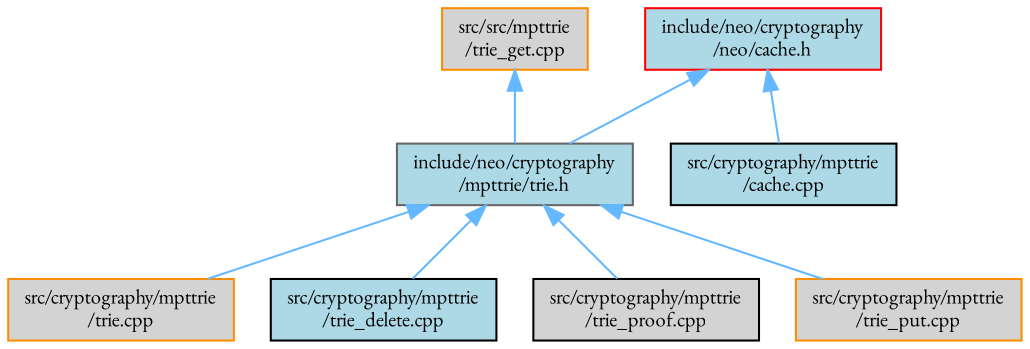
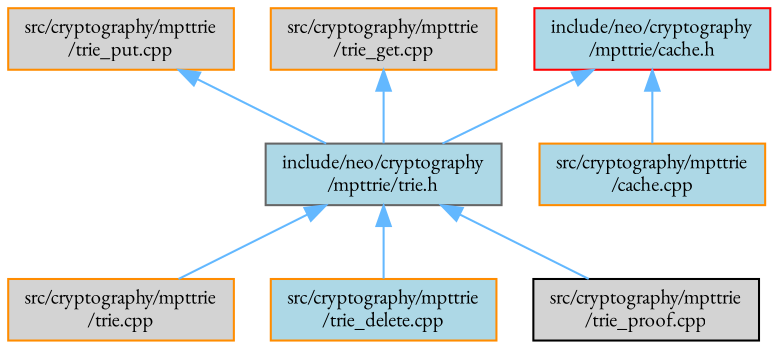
(515, 39) -> (384, 39)
(763, 39) -> (652, 39)
(784, 174) -> (652, 174)
(722, 245) -> (262, 111)
(384, 310) -> (384, 310)
